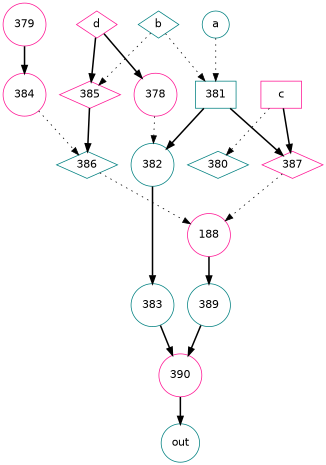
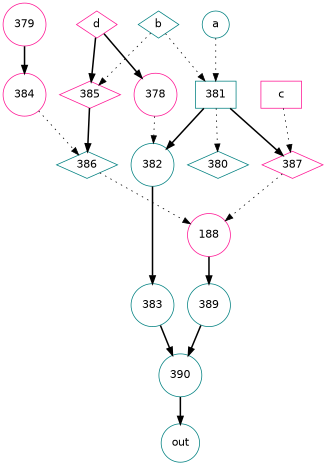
(286, 127) -> (286, 127)
(249, 131) -> (217, 126)
(180, 375) -> (180, 375)
